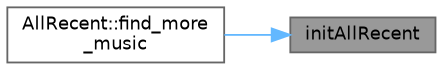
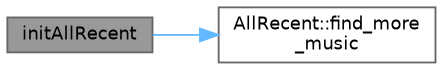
(248, 35) -> (176, 35)
